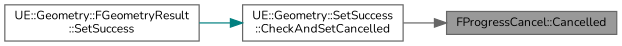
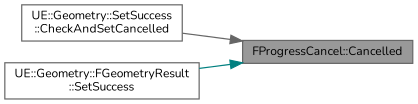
(215, 23) -> (215, 66)
